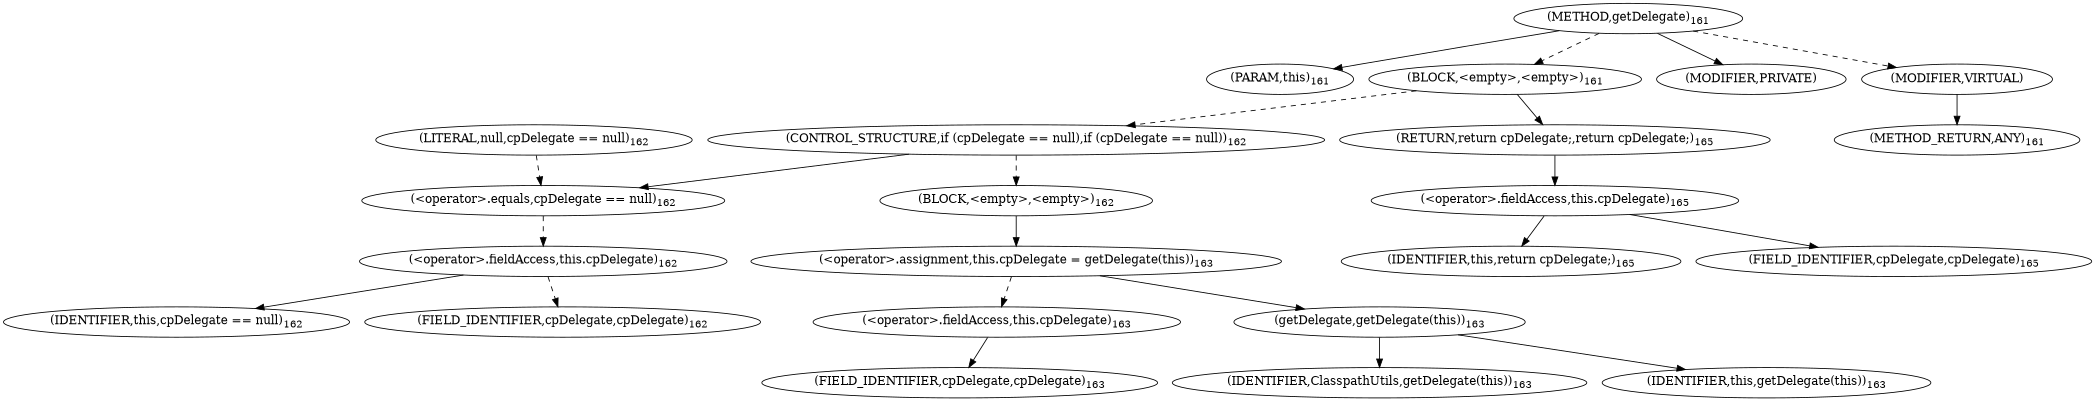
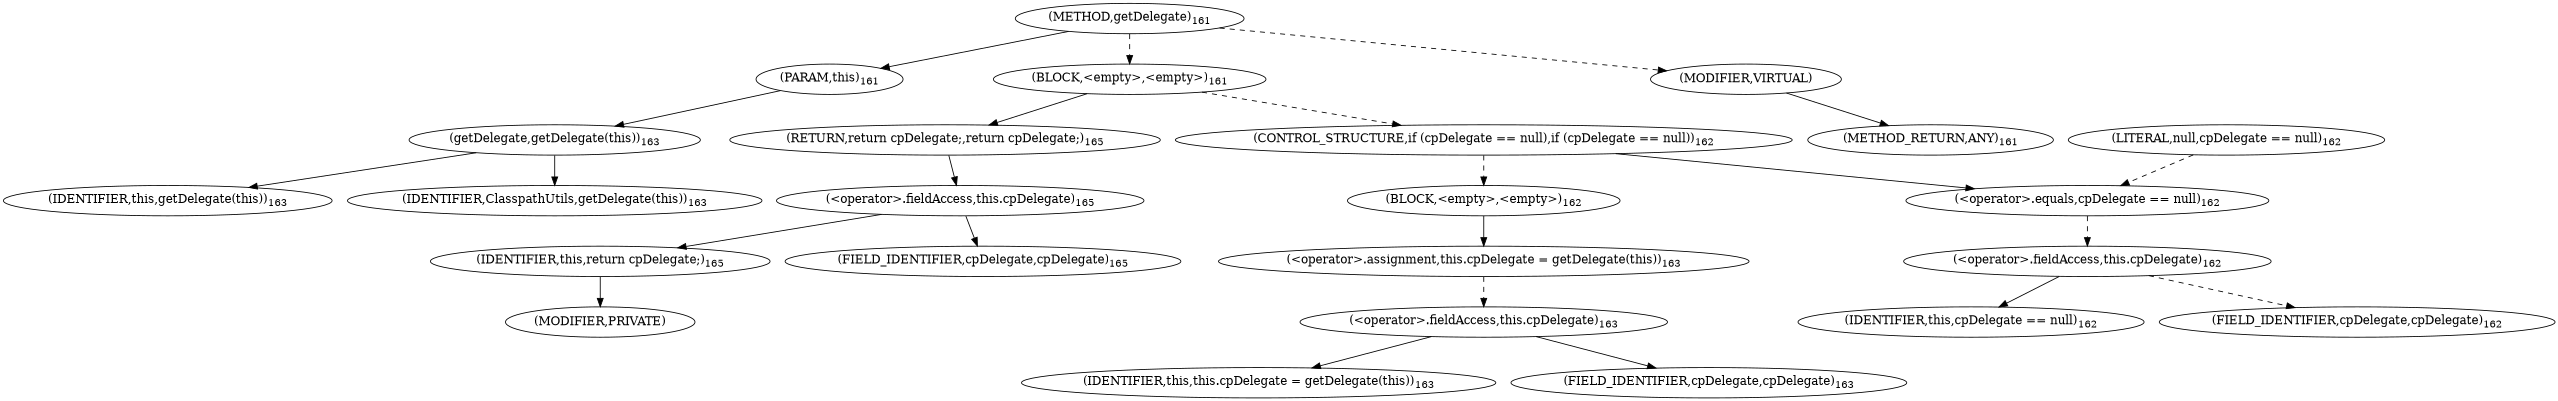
(1686, 47) -> (600, 288)
(1198, 292) -> (702, 107)
none -> (1259, 383)
